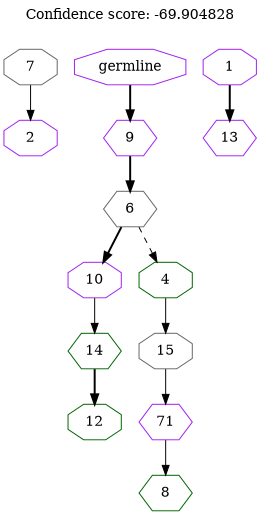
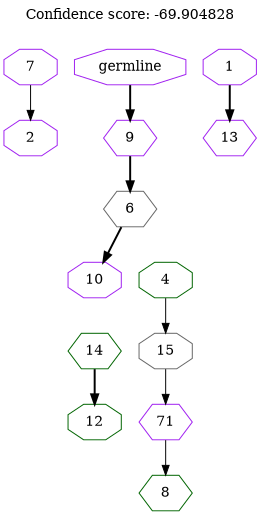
(31, 67) -> (31, 67)
(146, 240) -> none
(95, 311) -> none
